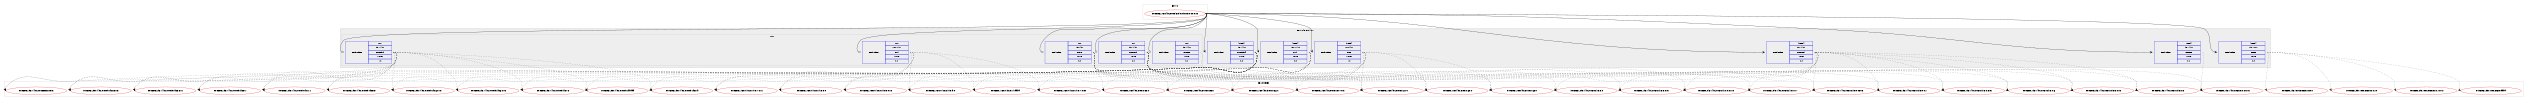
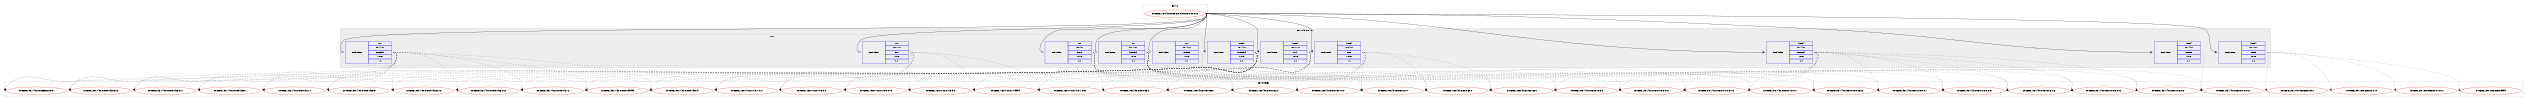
(2297, 91) -> (2297, 91)
